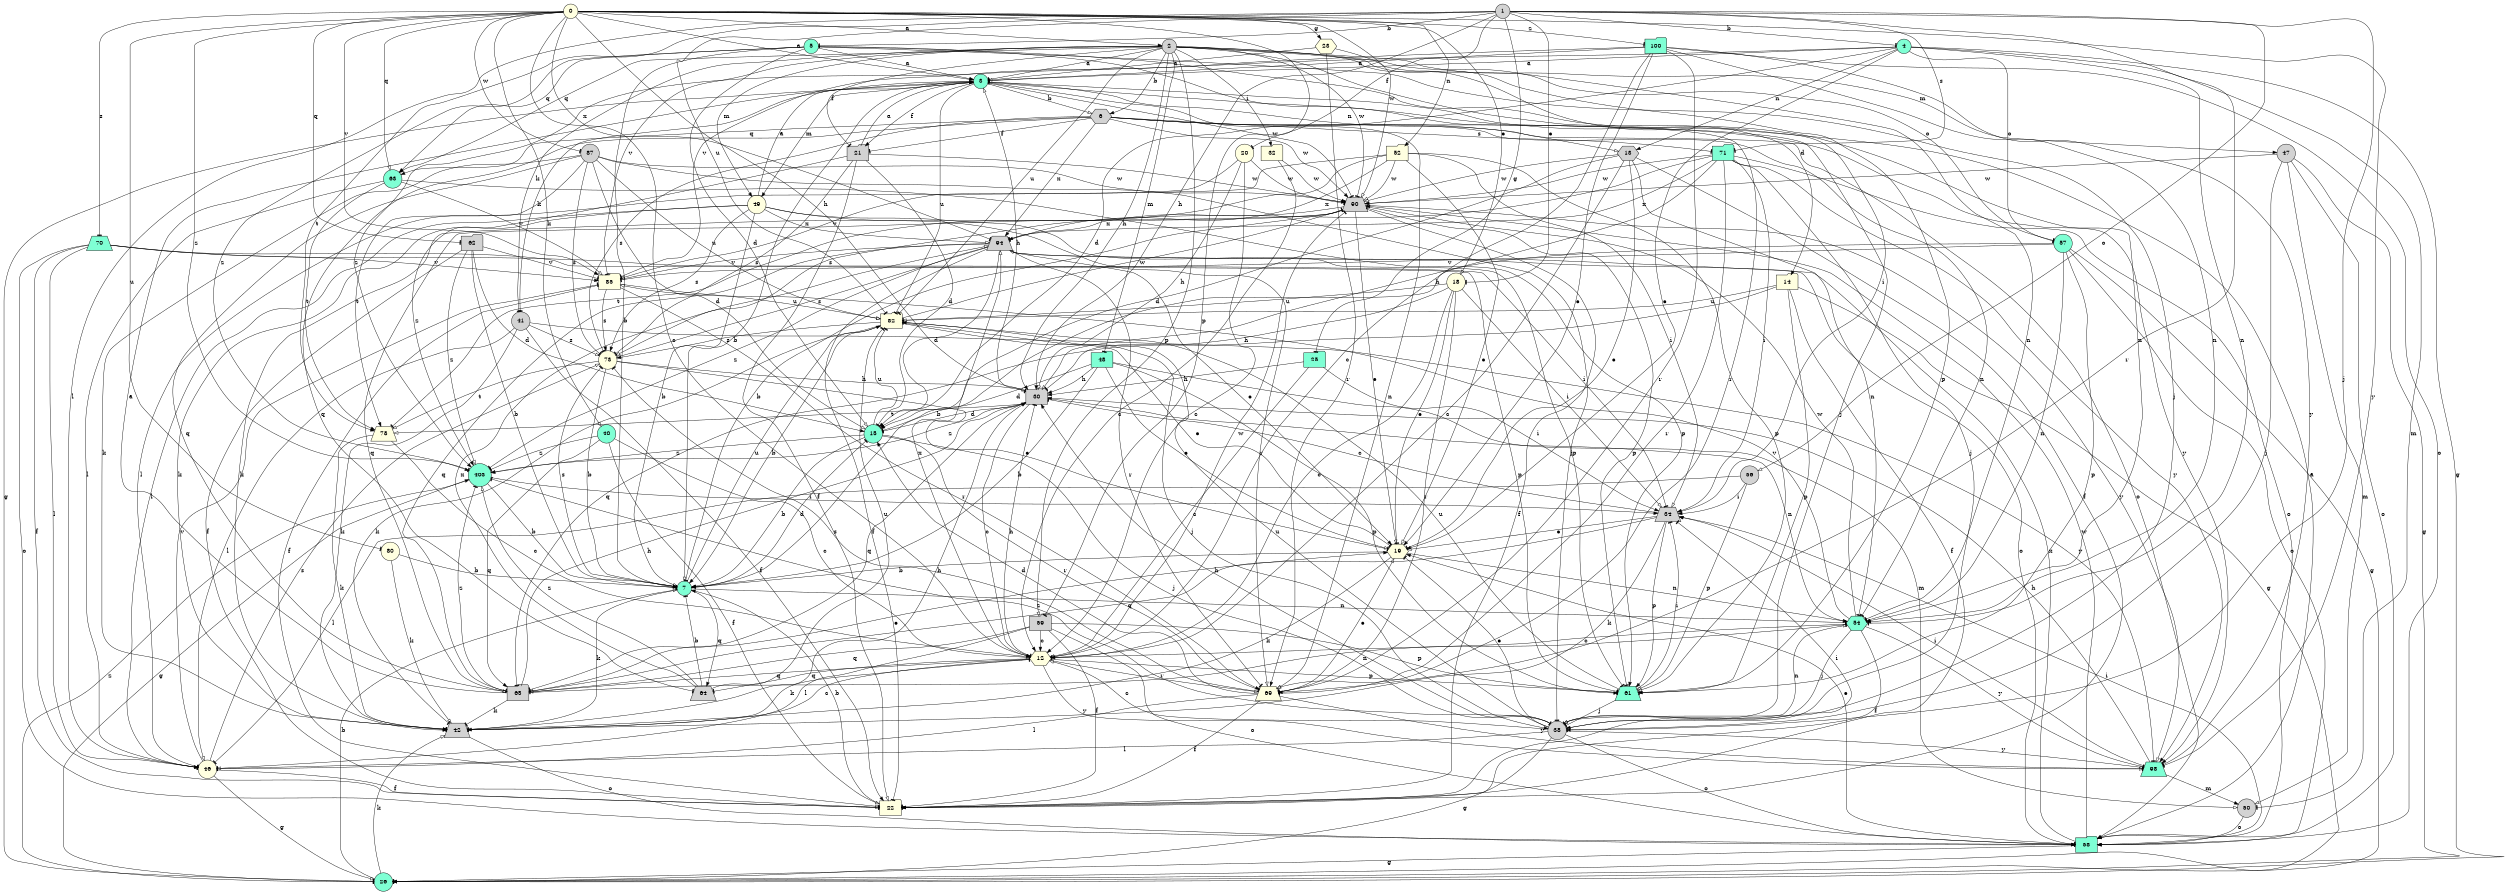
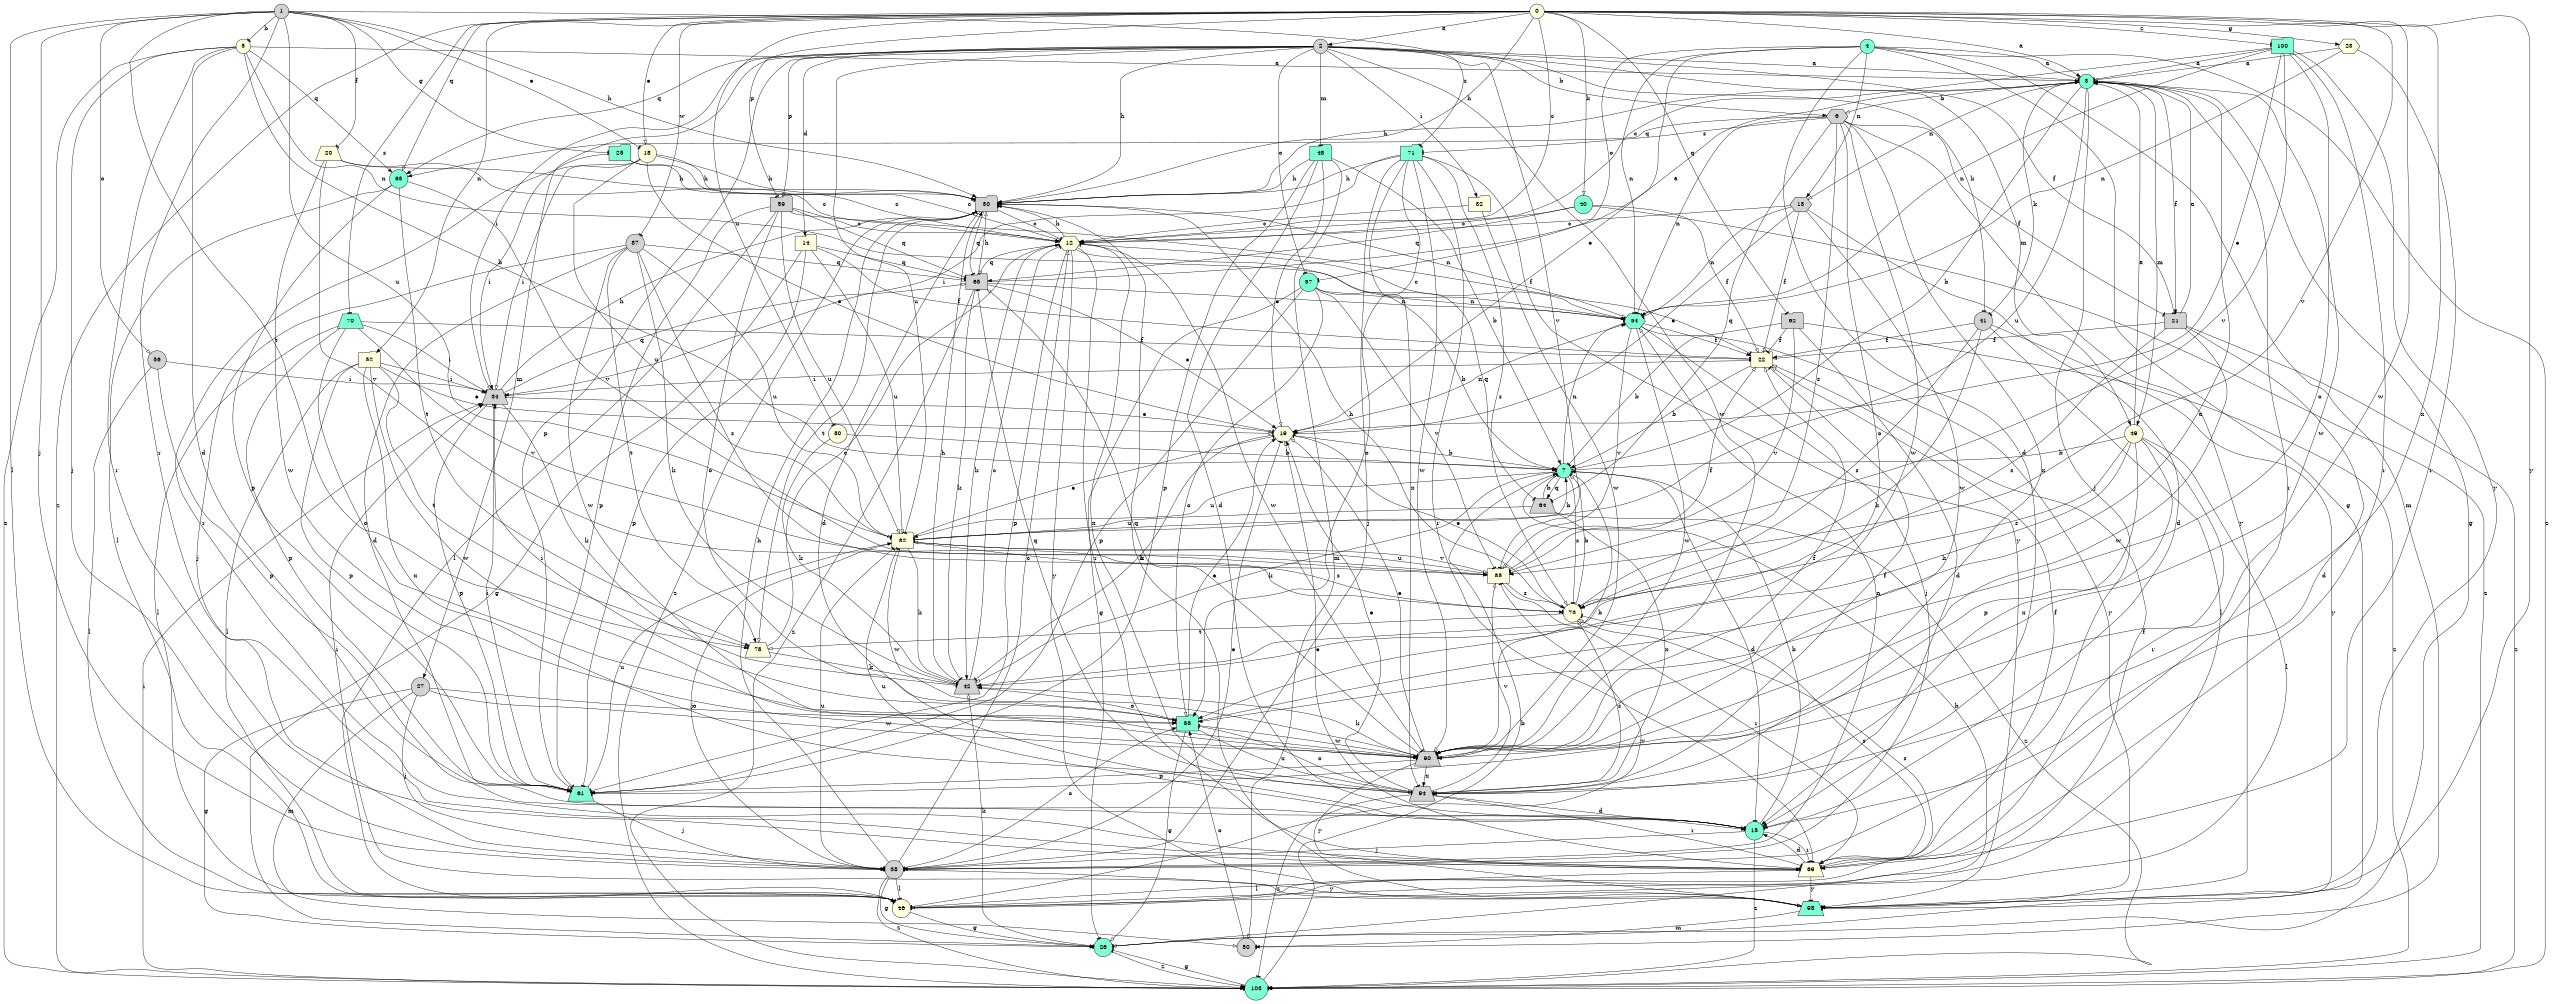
(1702, 29) -> none
(811, 46) -> (243, 46)
(1245, 153) -> (329, 153)
(2286, 153) -> (420, 687)
(1016, 250) -> (1531, 126)
none -> (819, 368)
(1390, 397) -> (2289, 488)
(1360, 453) -> (622, 302)
(480, 475) -> (1256, 989)
none -> (1299, 550)
